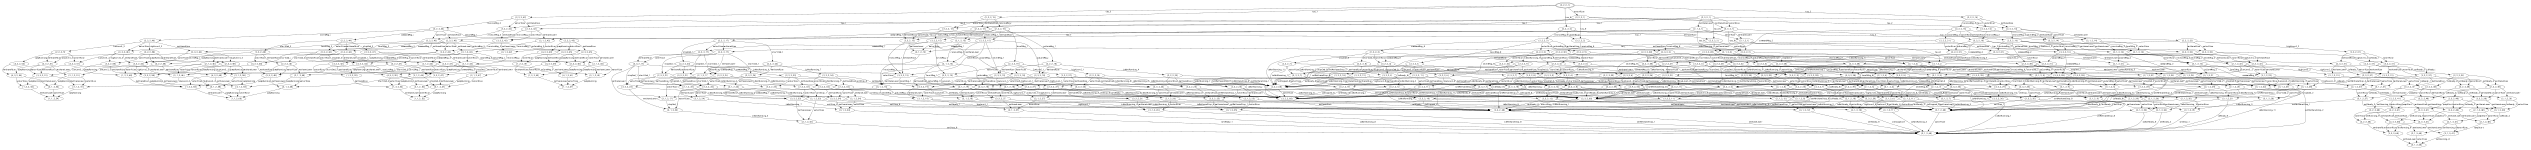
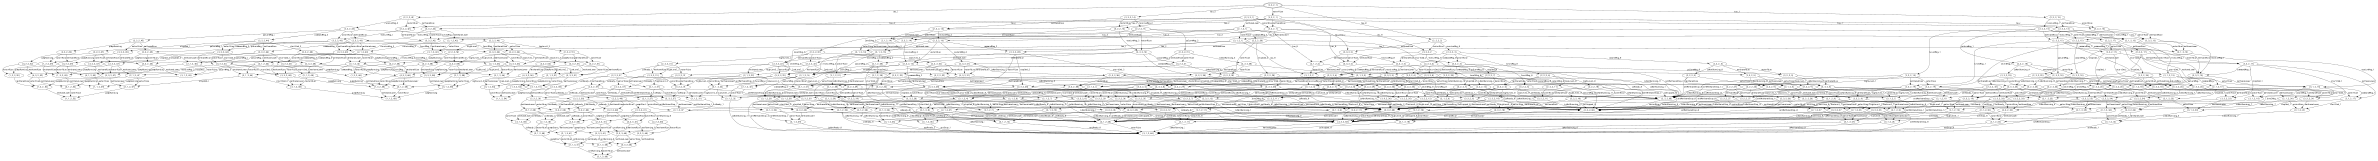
none -> (796, 48)
(2179, 80) -> (948, 81)
none -> (2326, 104)
(2435, 128) -> (594, 139)
